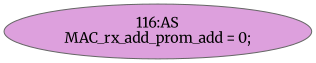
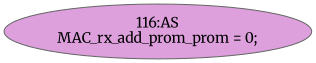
(158, 31) -> (158, 31)
